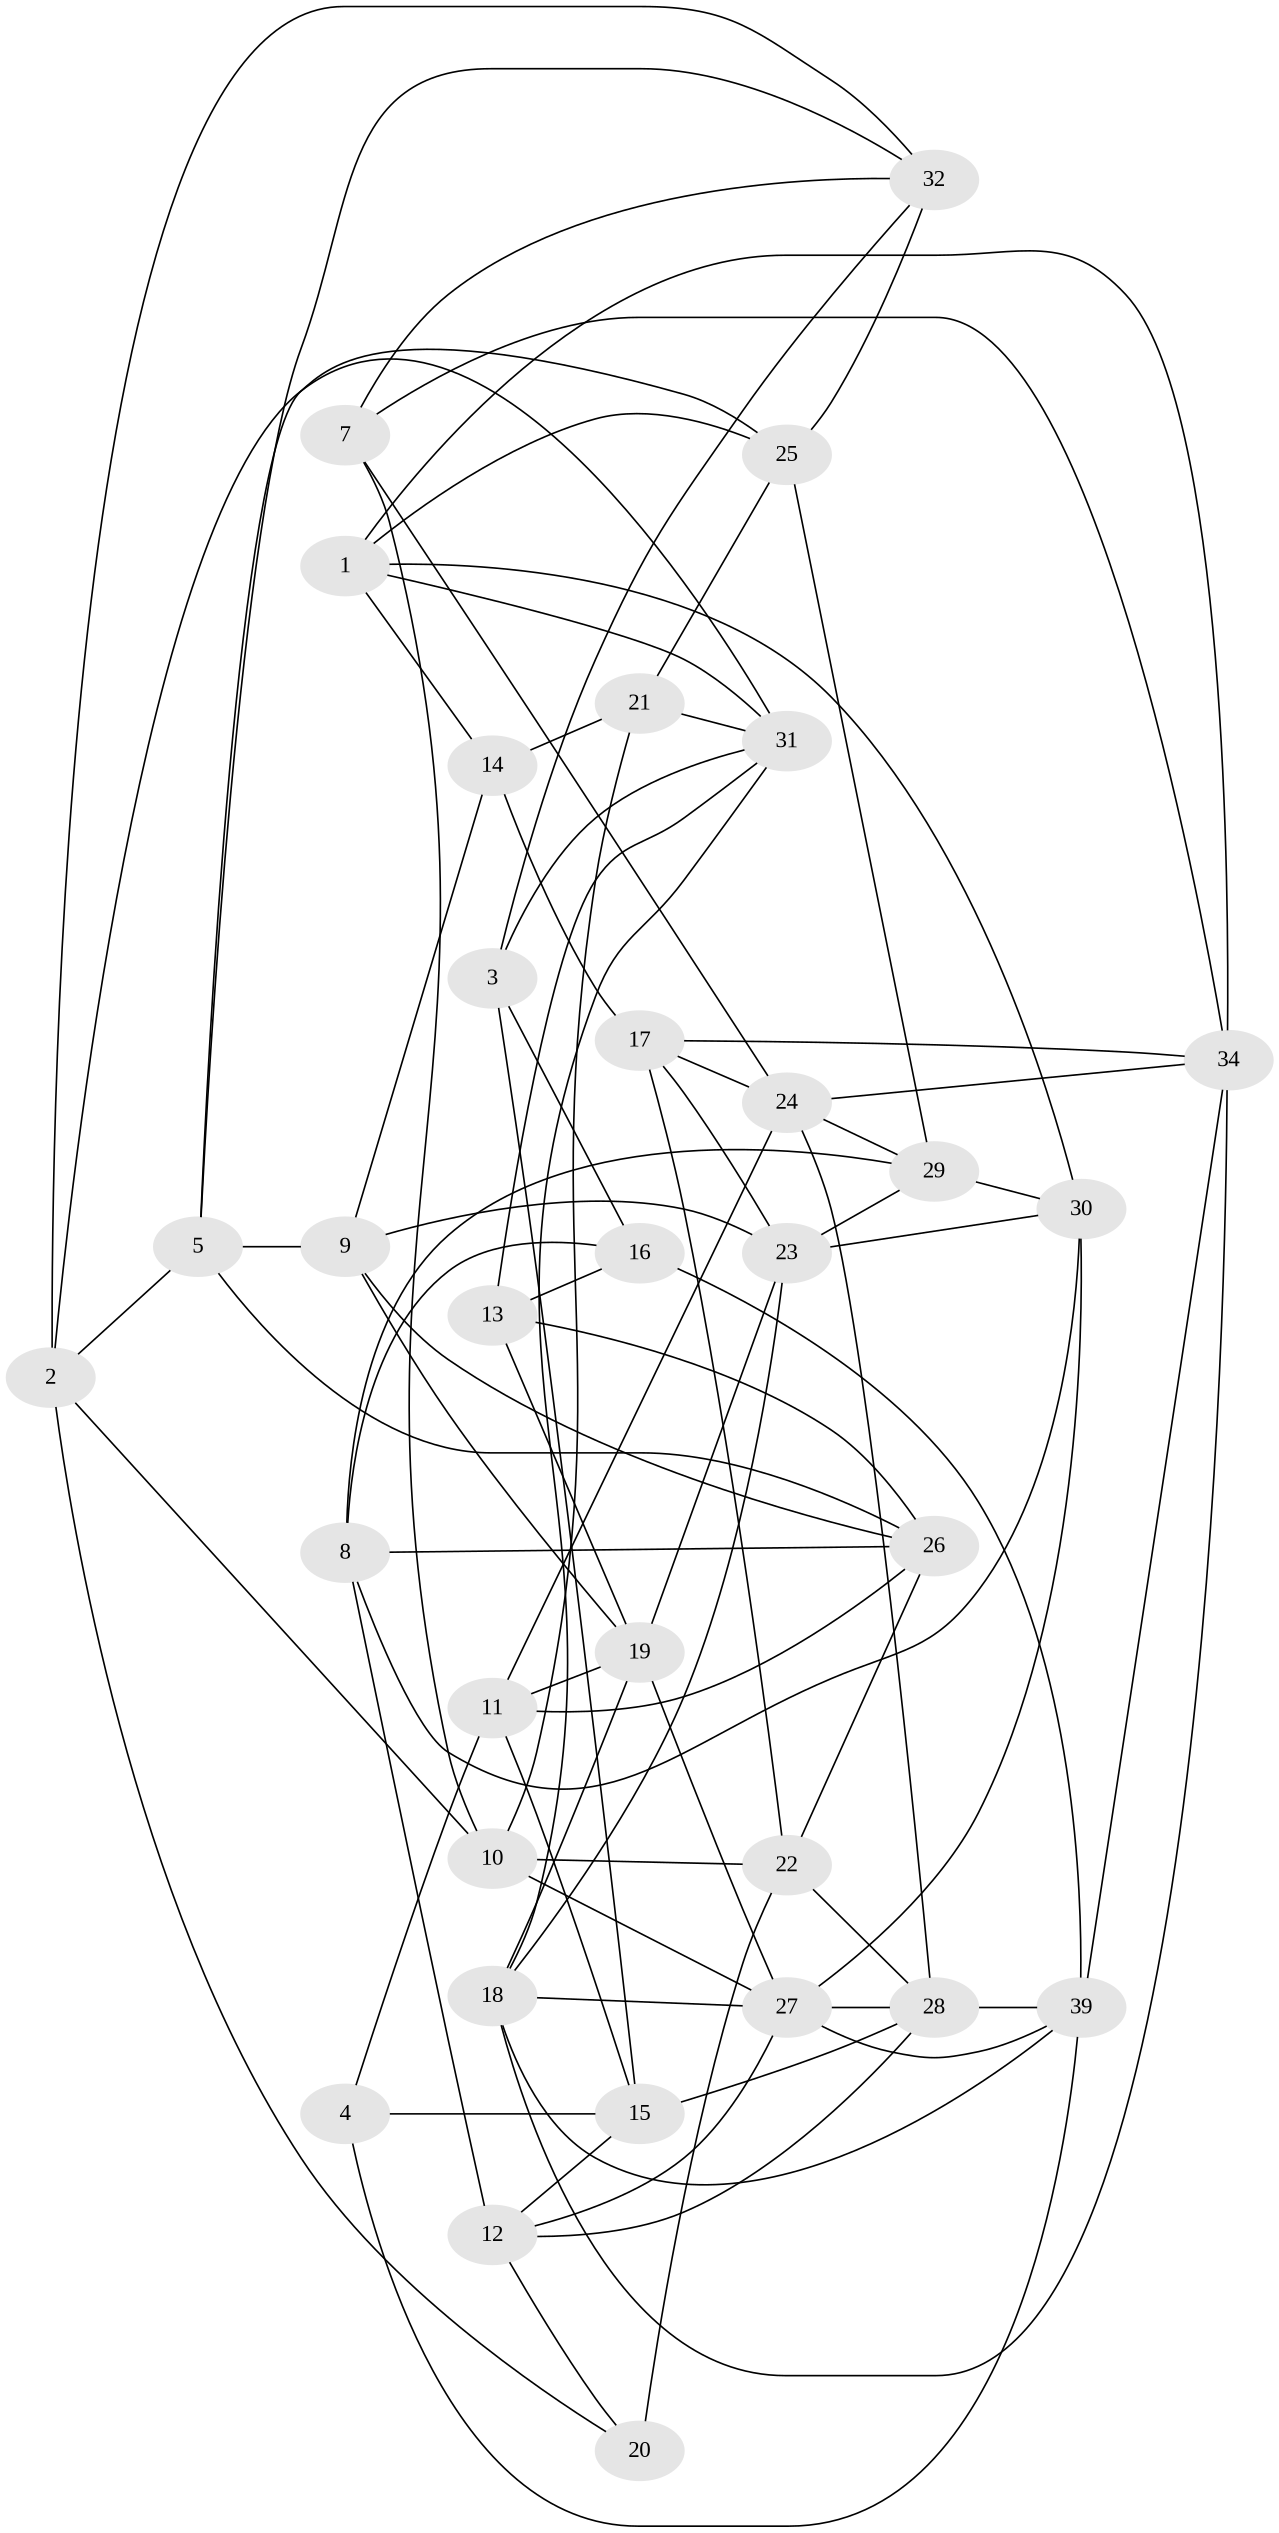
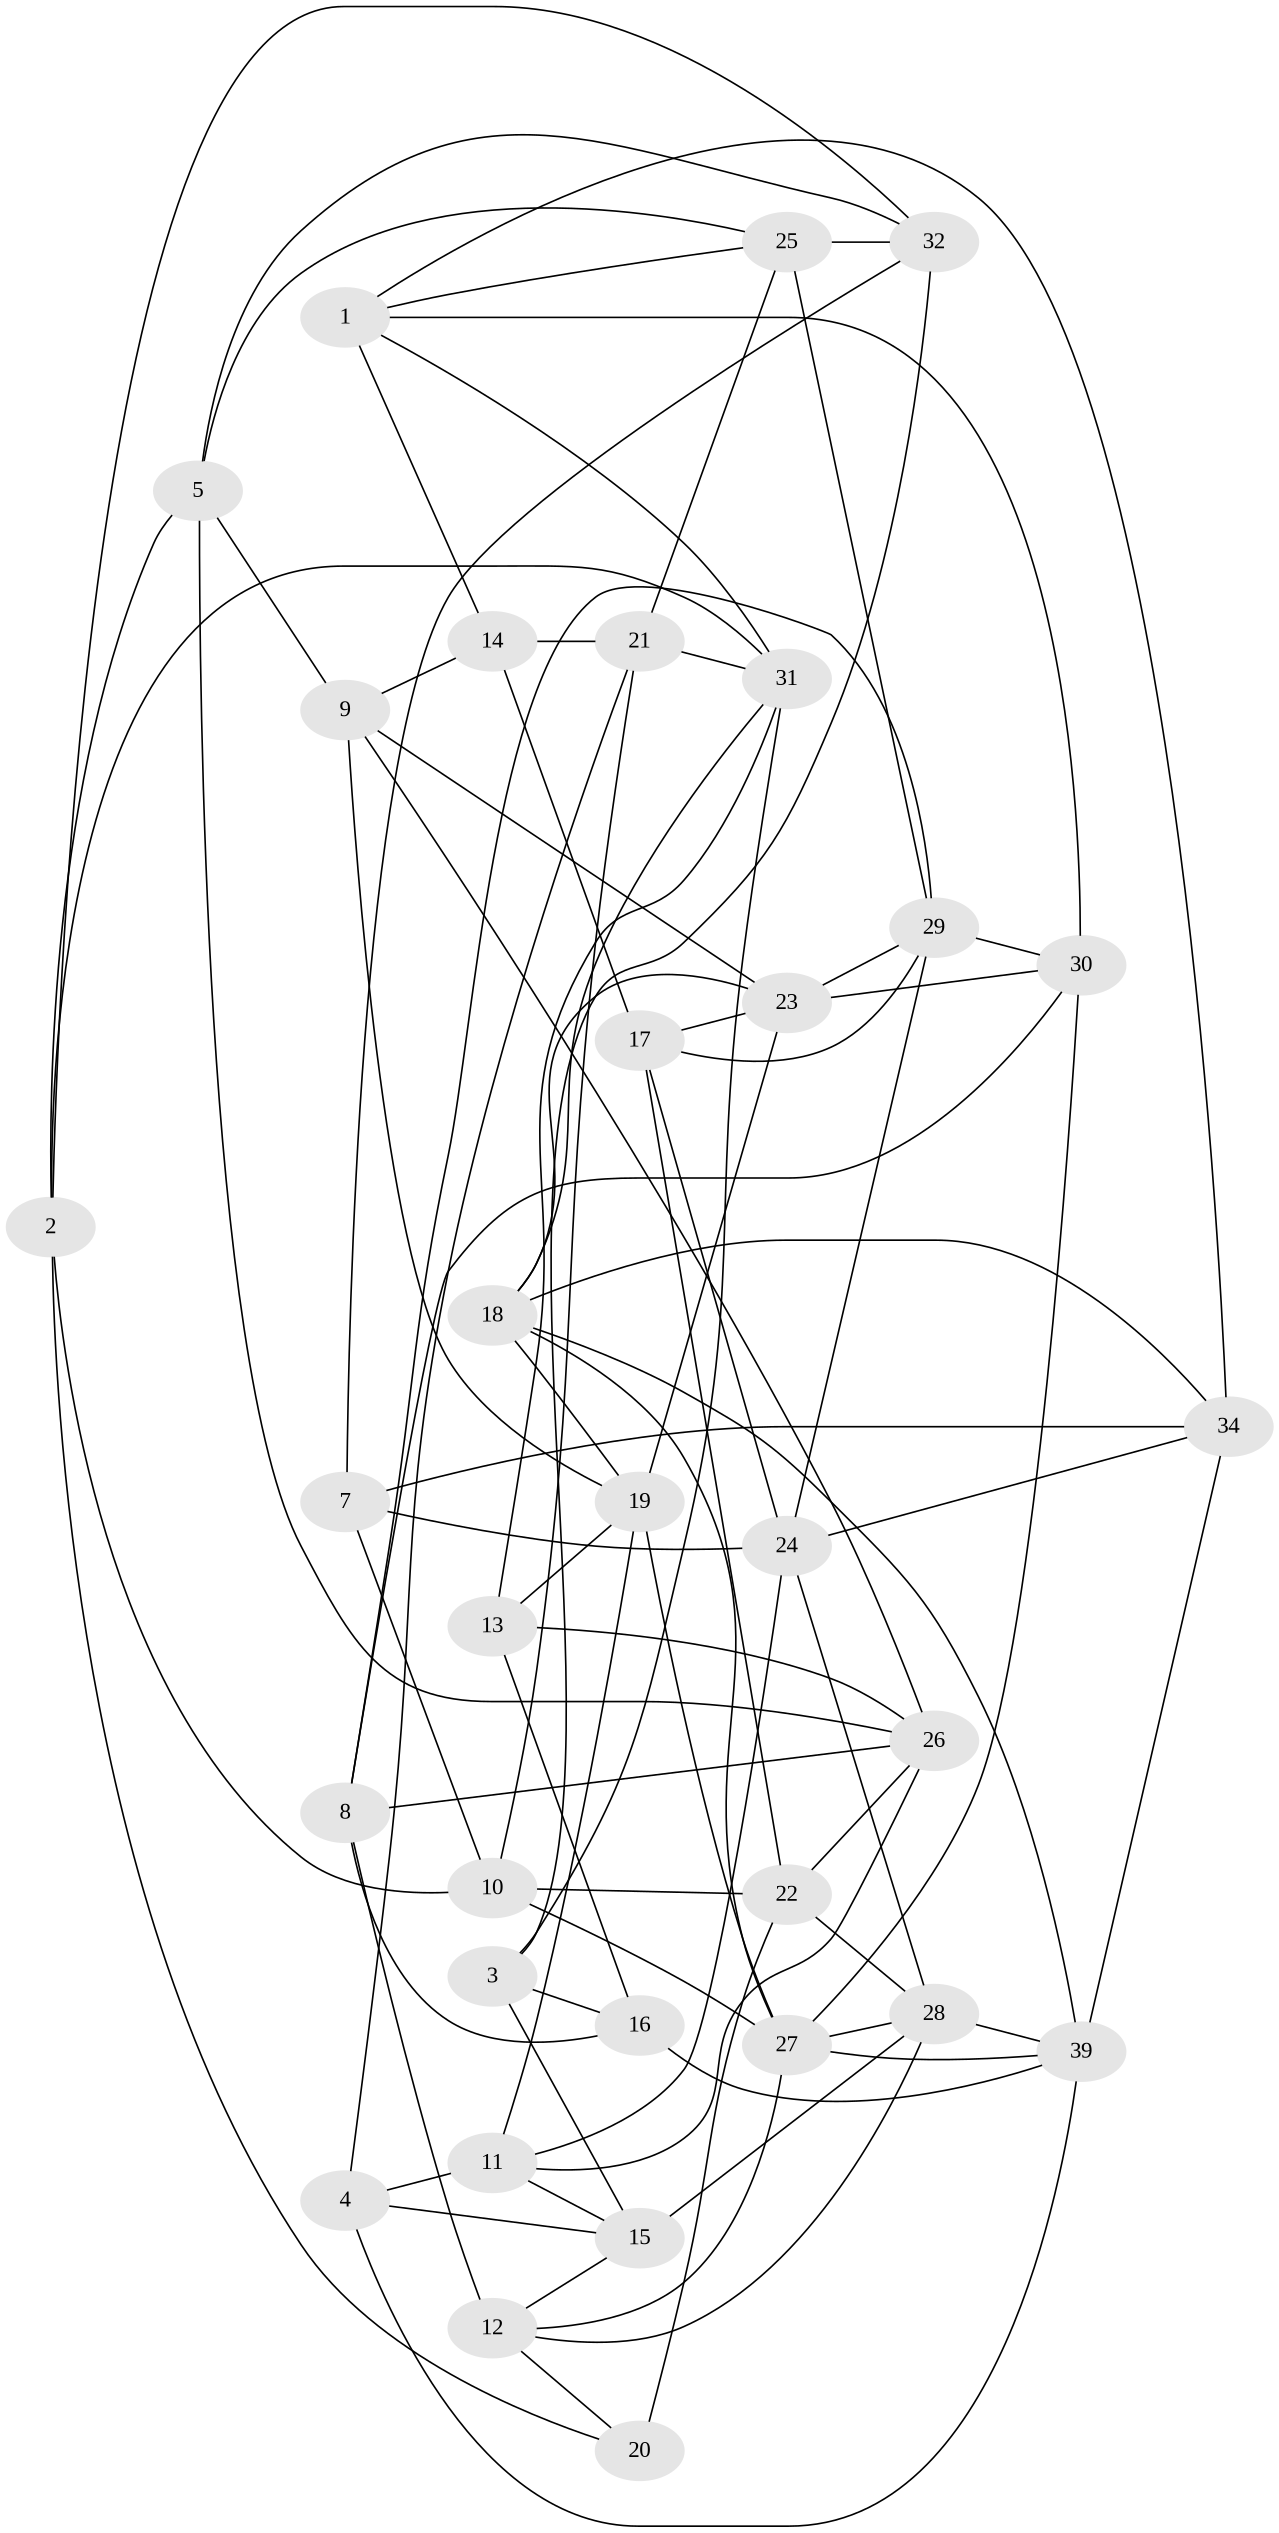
(935, 1045) -> (820, 1051)
none -> (420, 1446)
